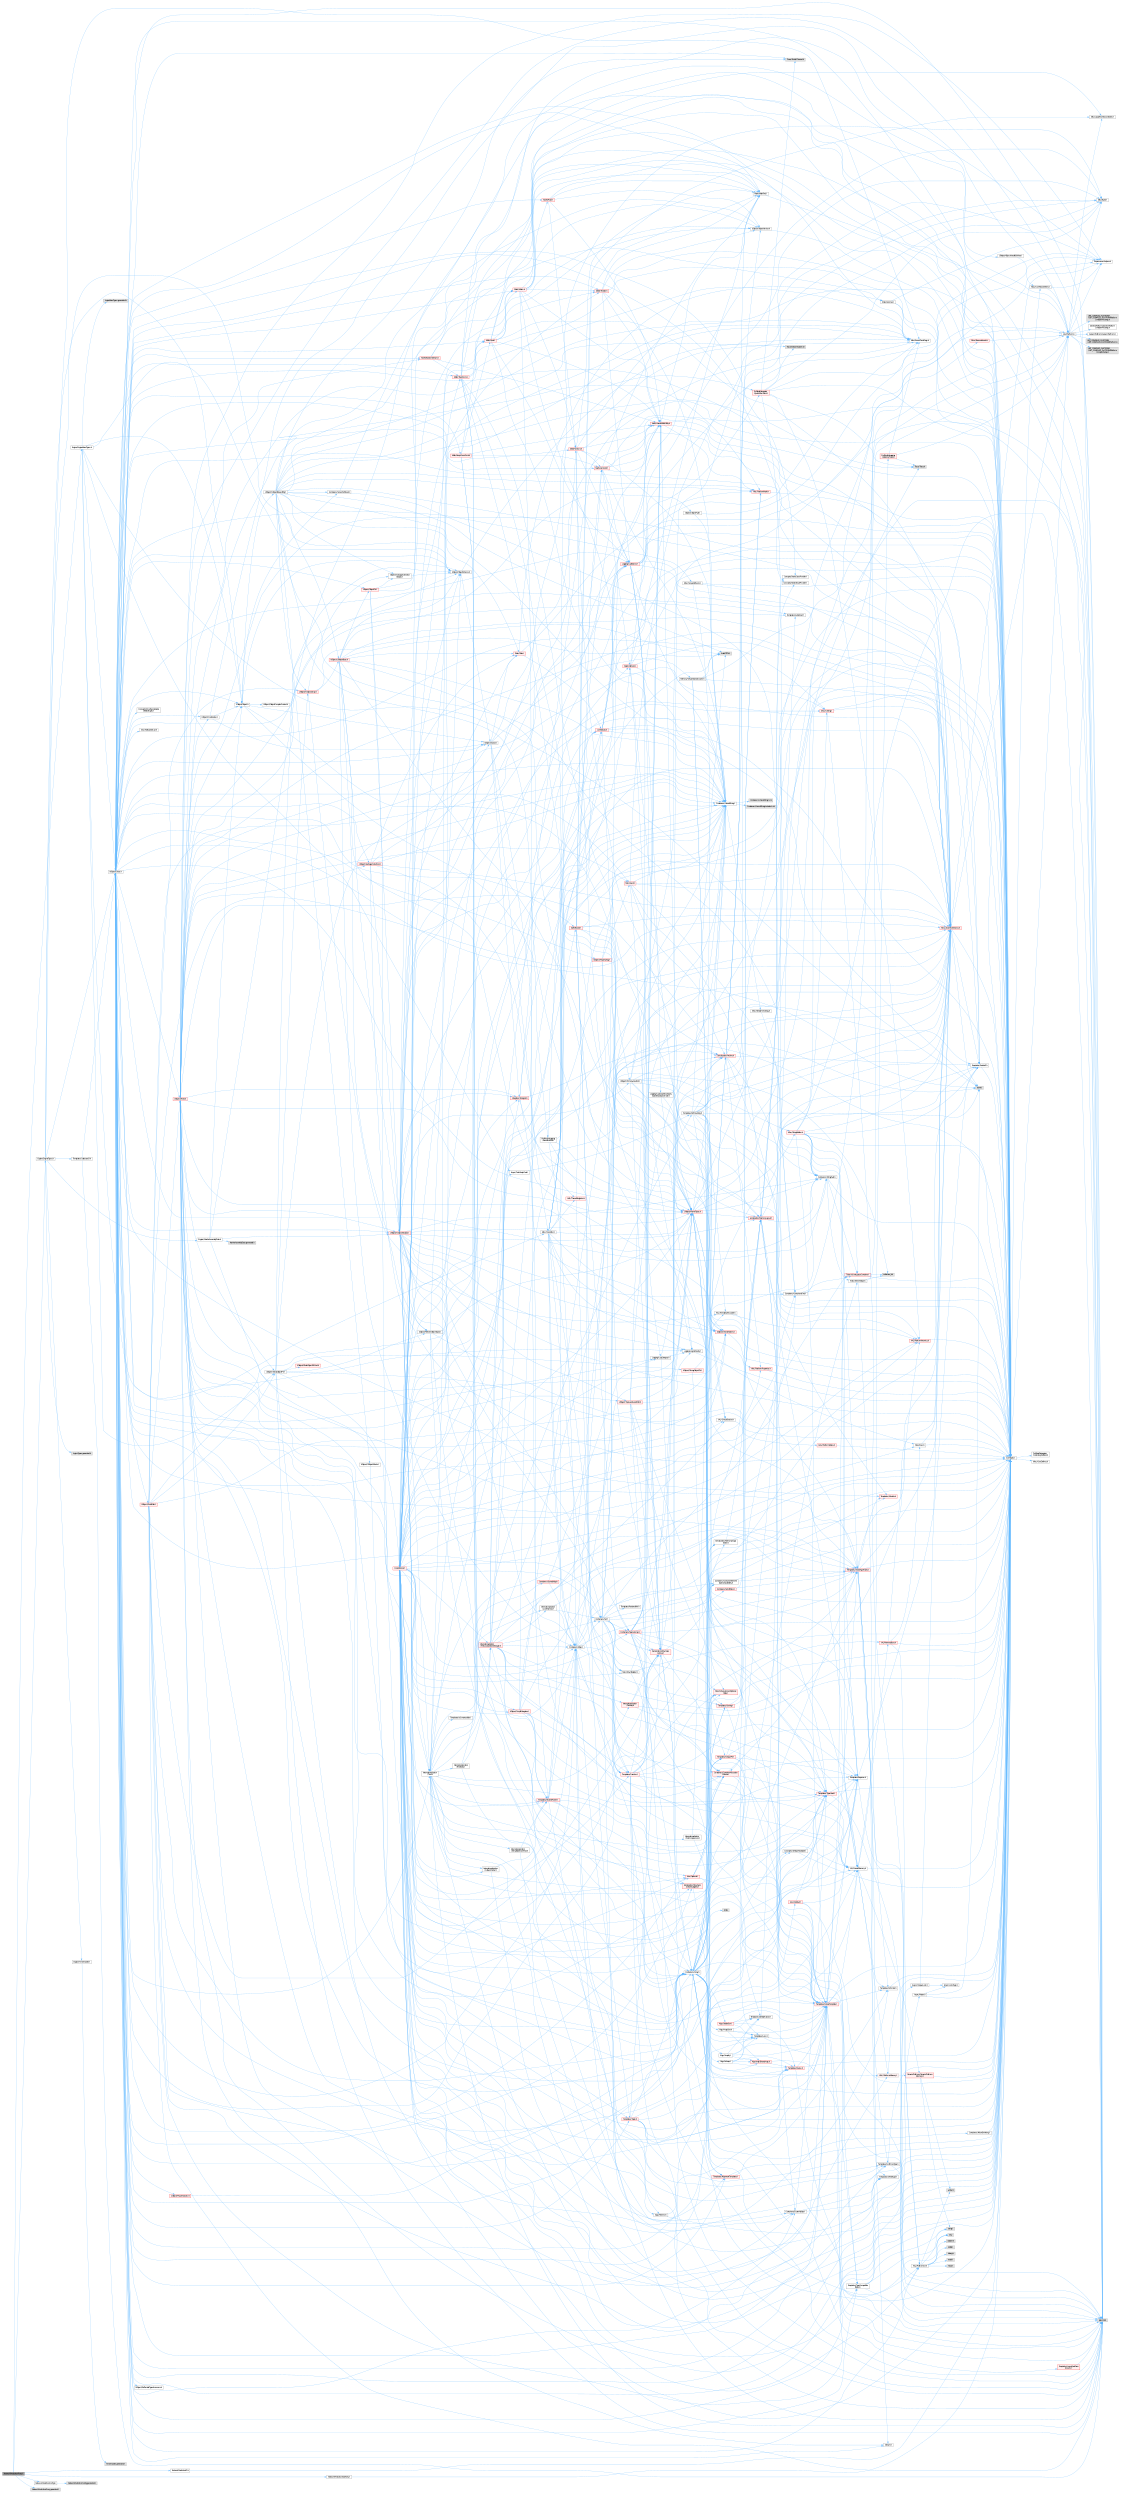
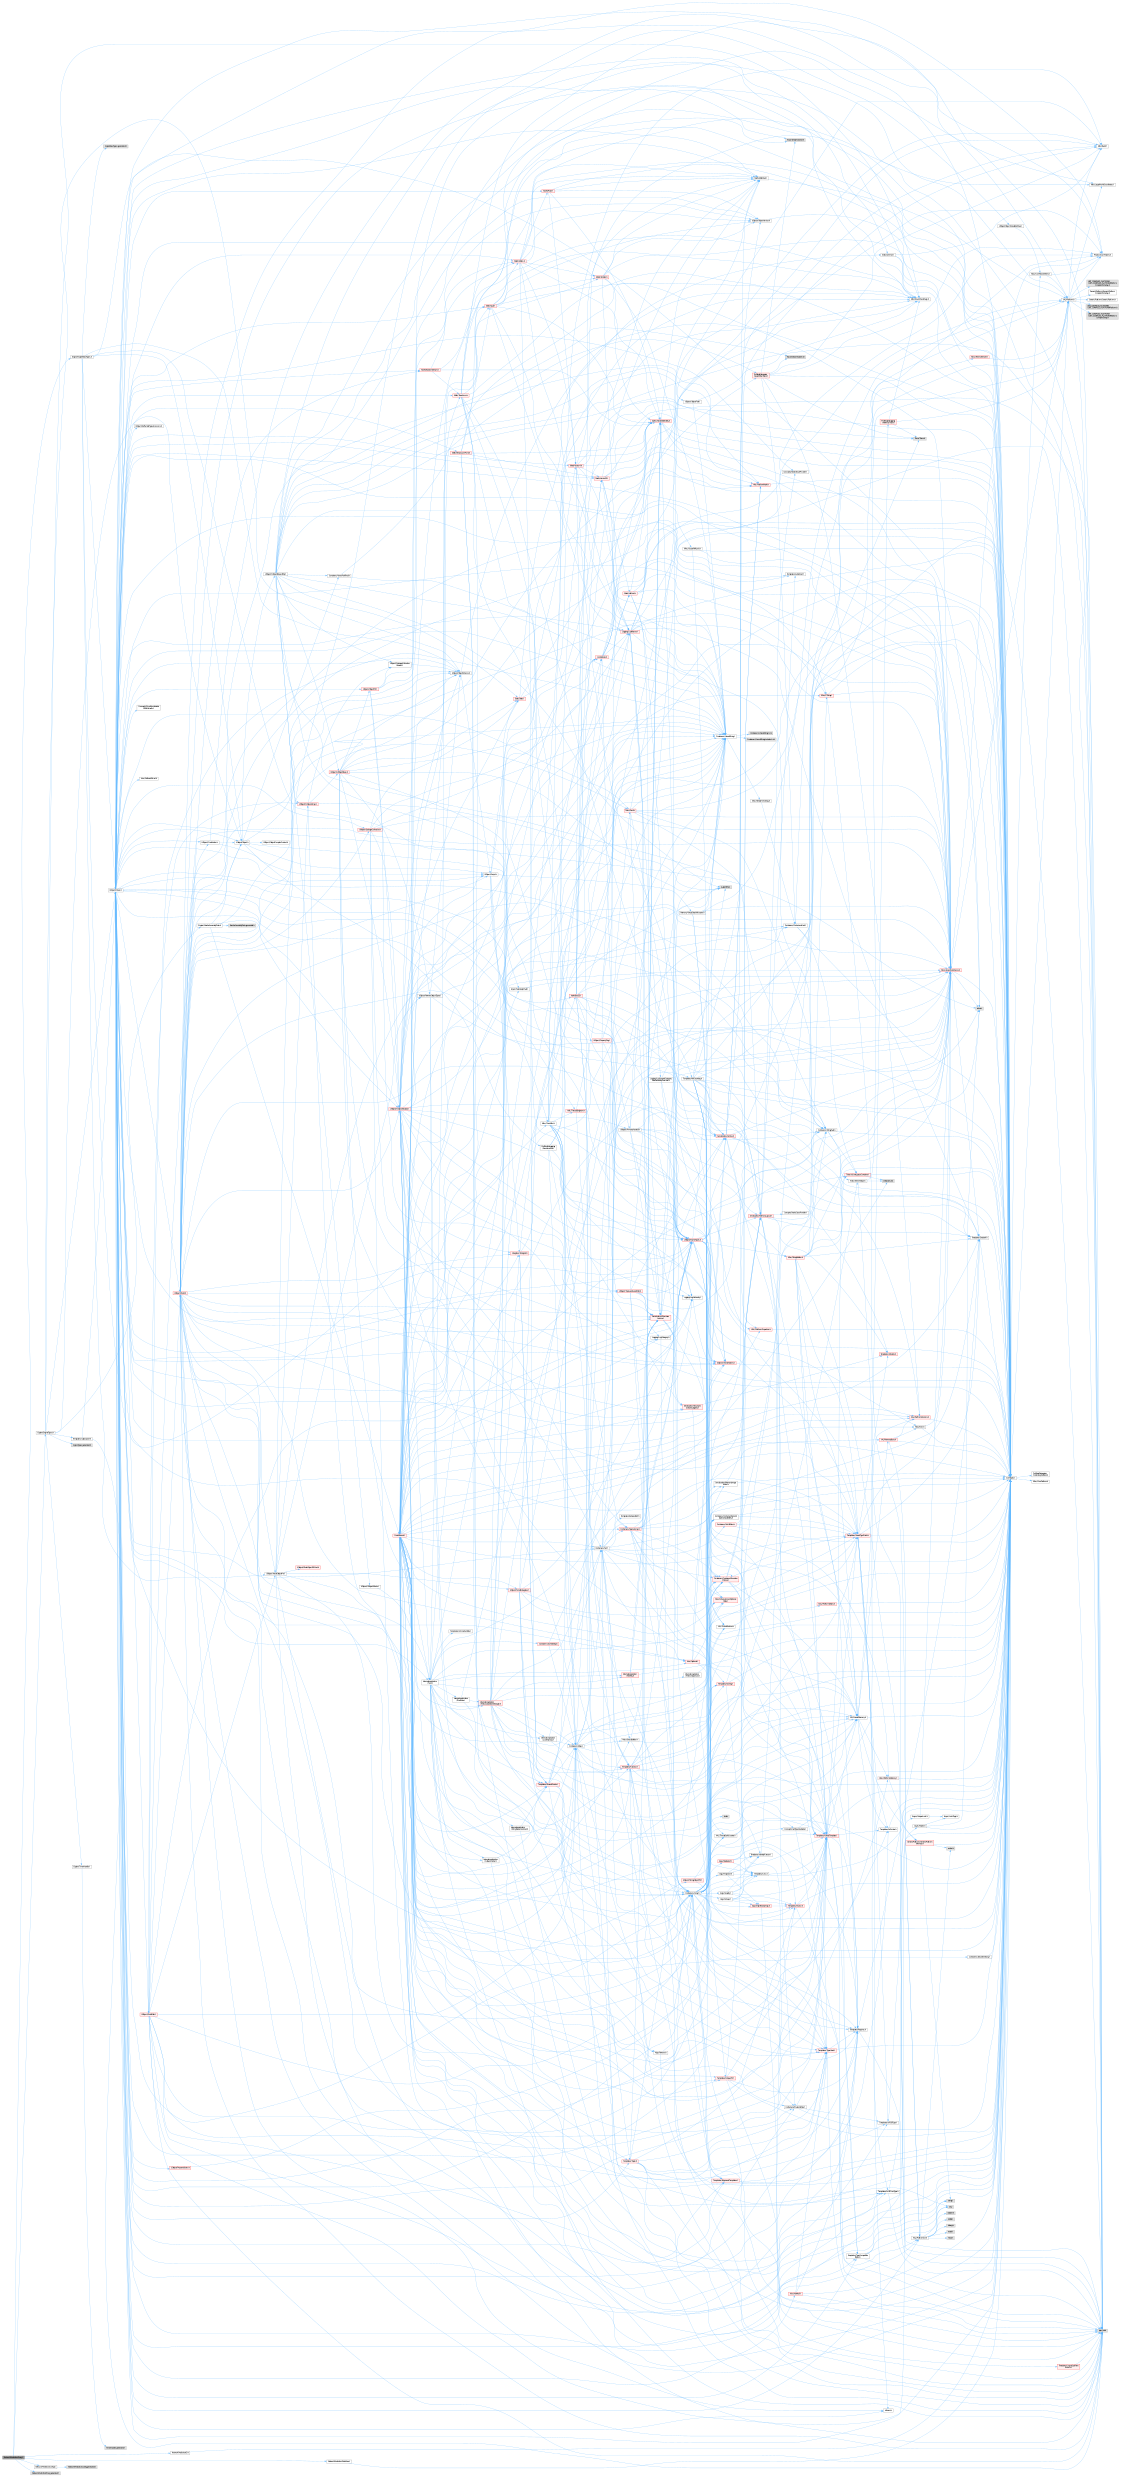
(292, 287) -> none
